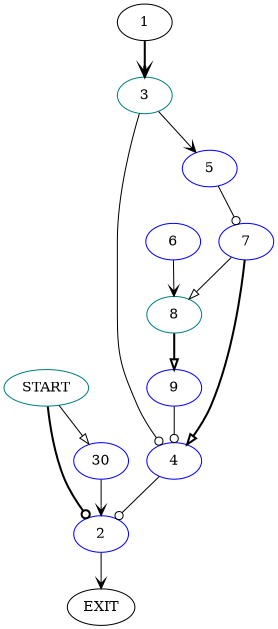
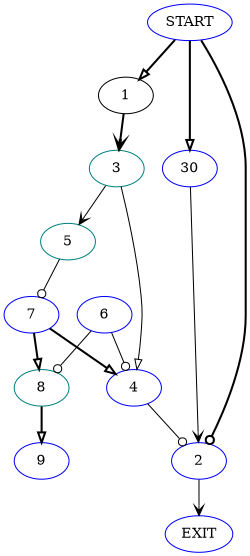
none -> (161, 56)
(210, 169) -> (68, 242)
(174, 273) -> (72, 352)
(214, 275) -> (36, 346)
(117, 279) -> (138, 272)
(46, 388) -> (190, 22)
(174, 420) -> (118, 348)
(71, 421) -> (190, 90)
(101, 607) -> (199, 534)
